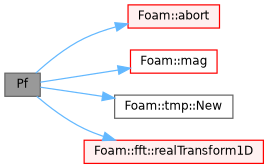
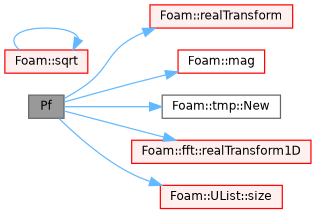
(174, 16) -> (221, 16)
none -> (46, 62)
none -> (221, 197)
